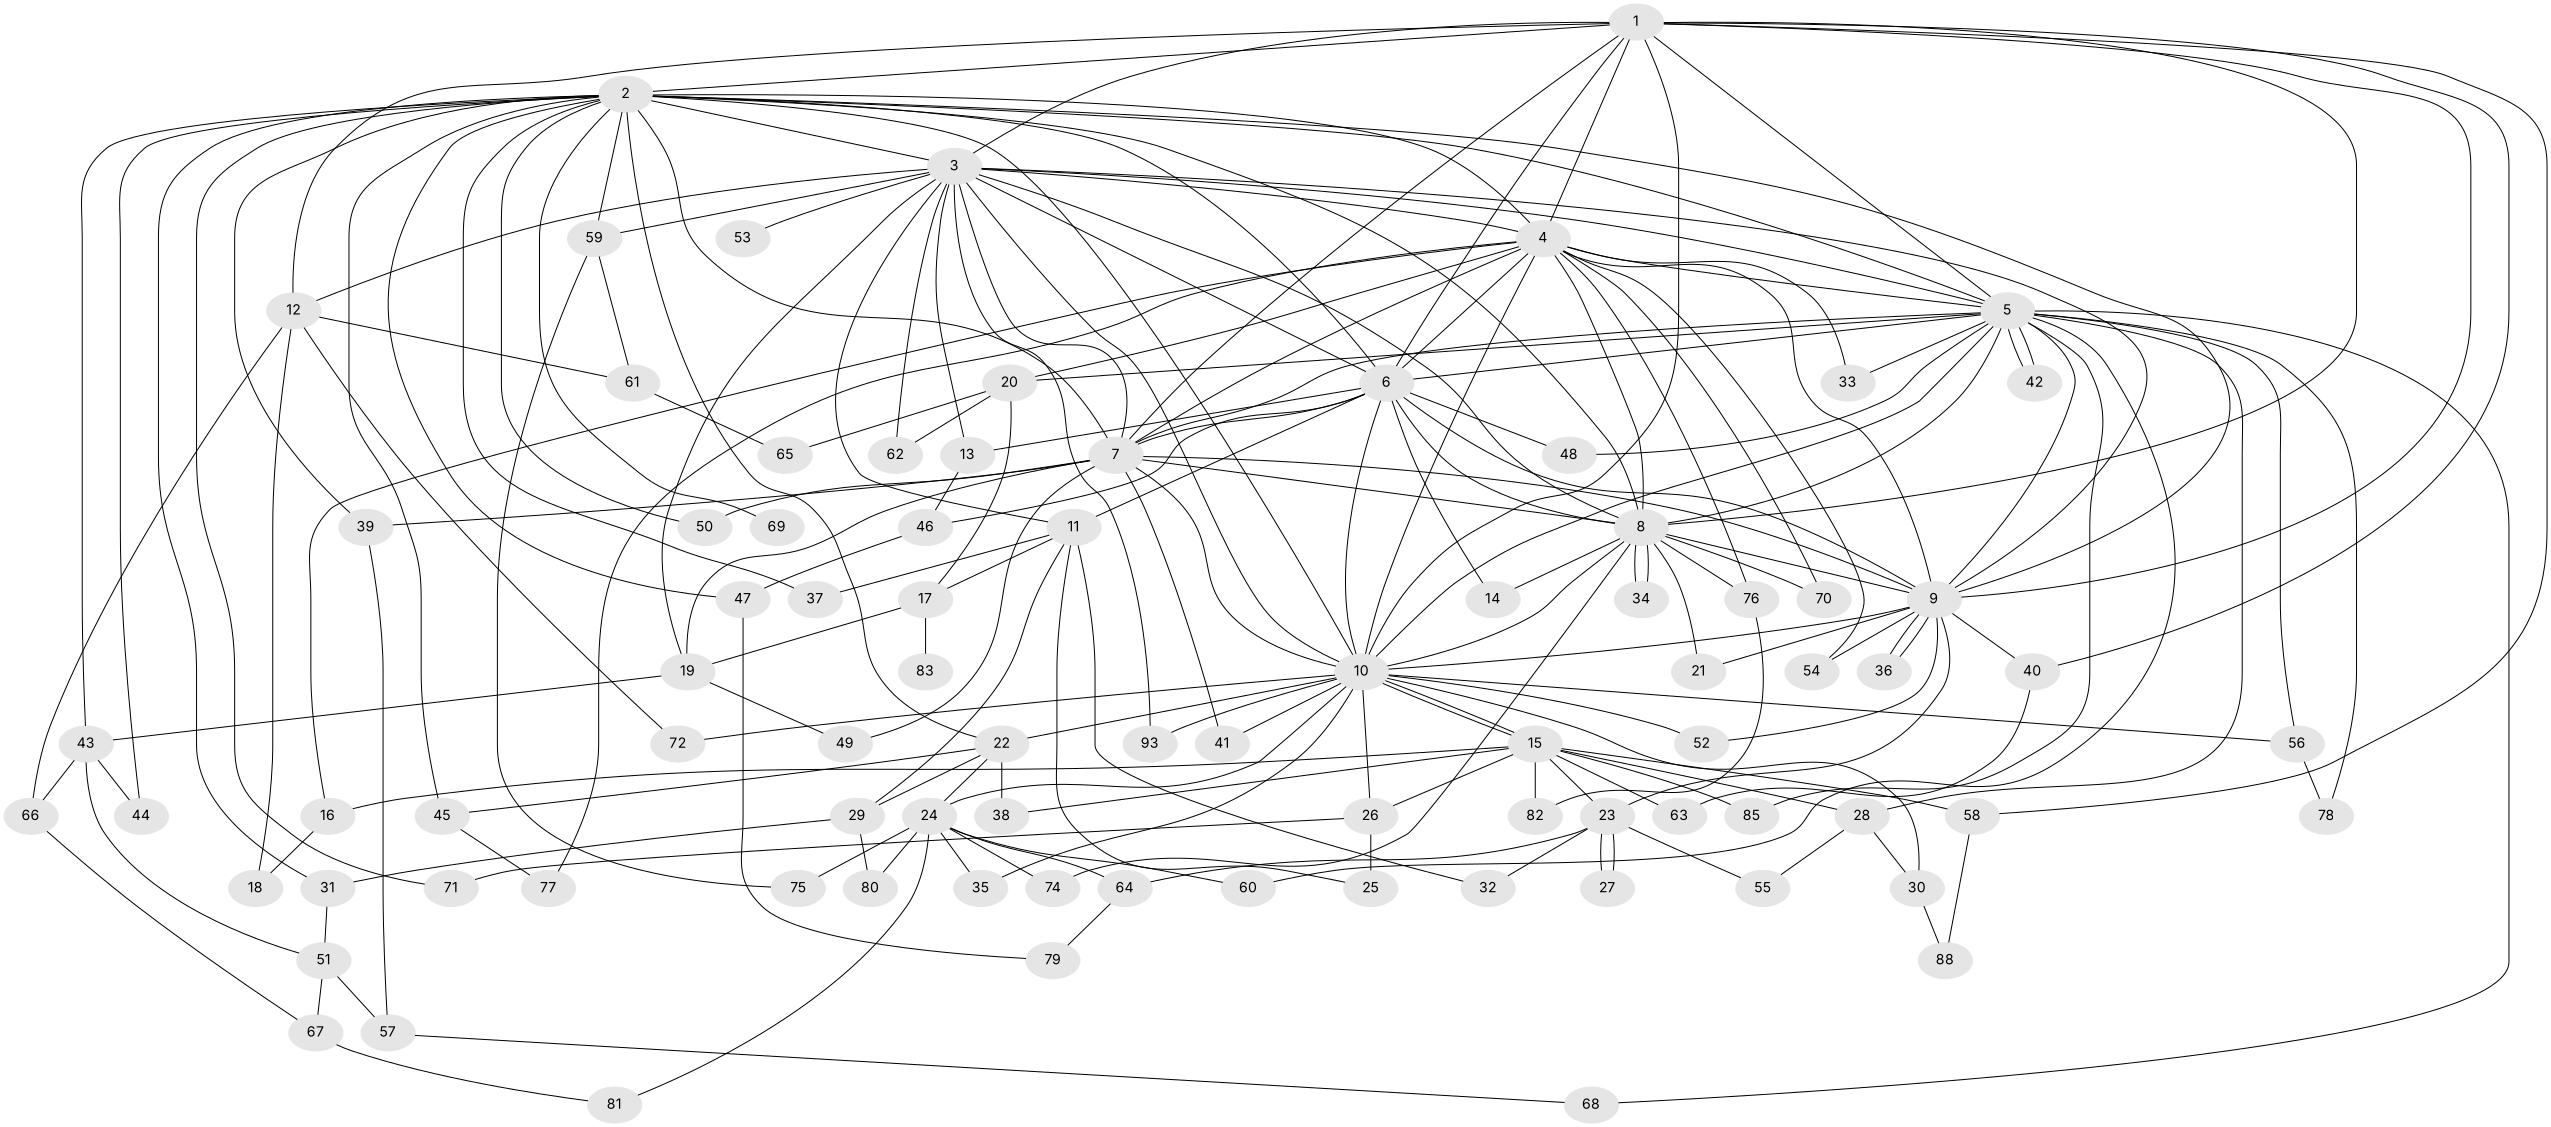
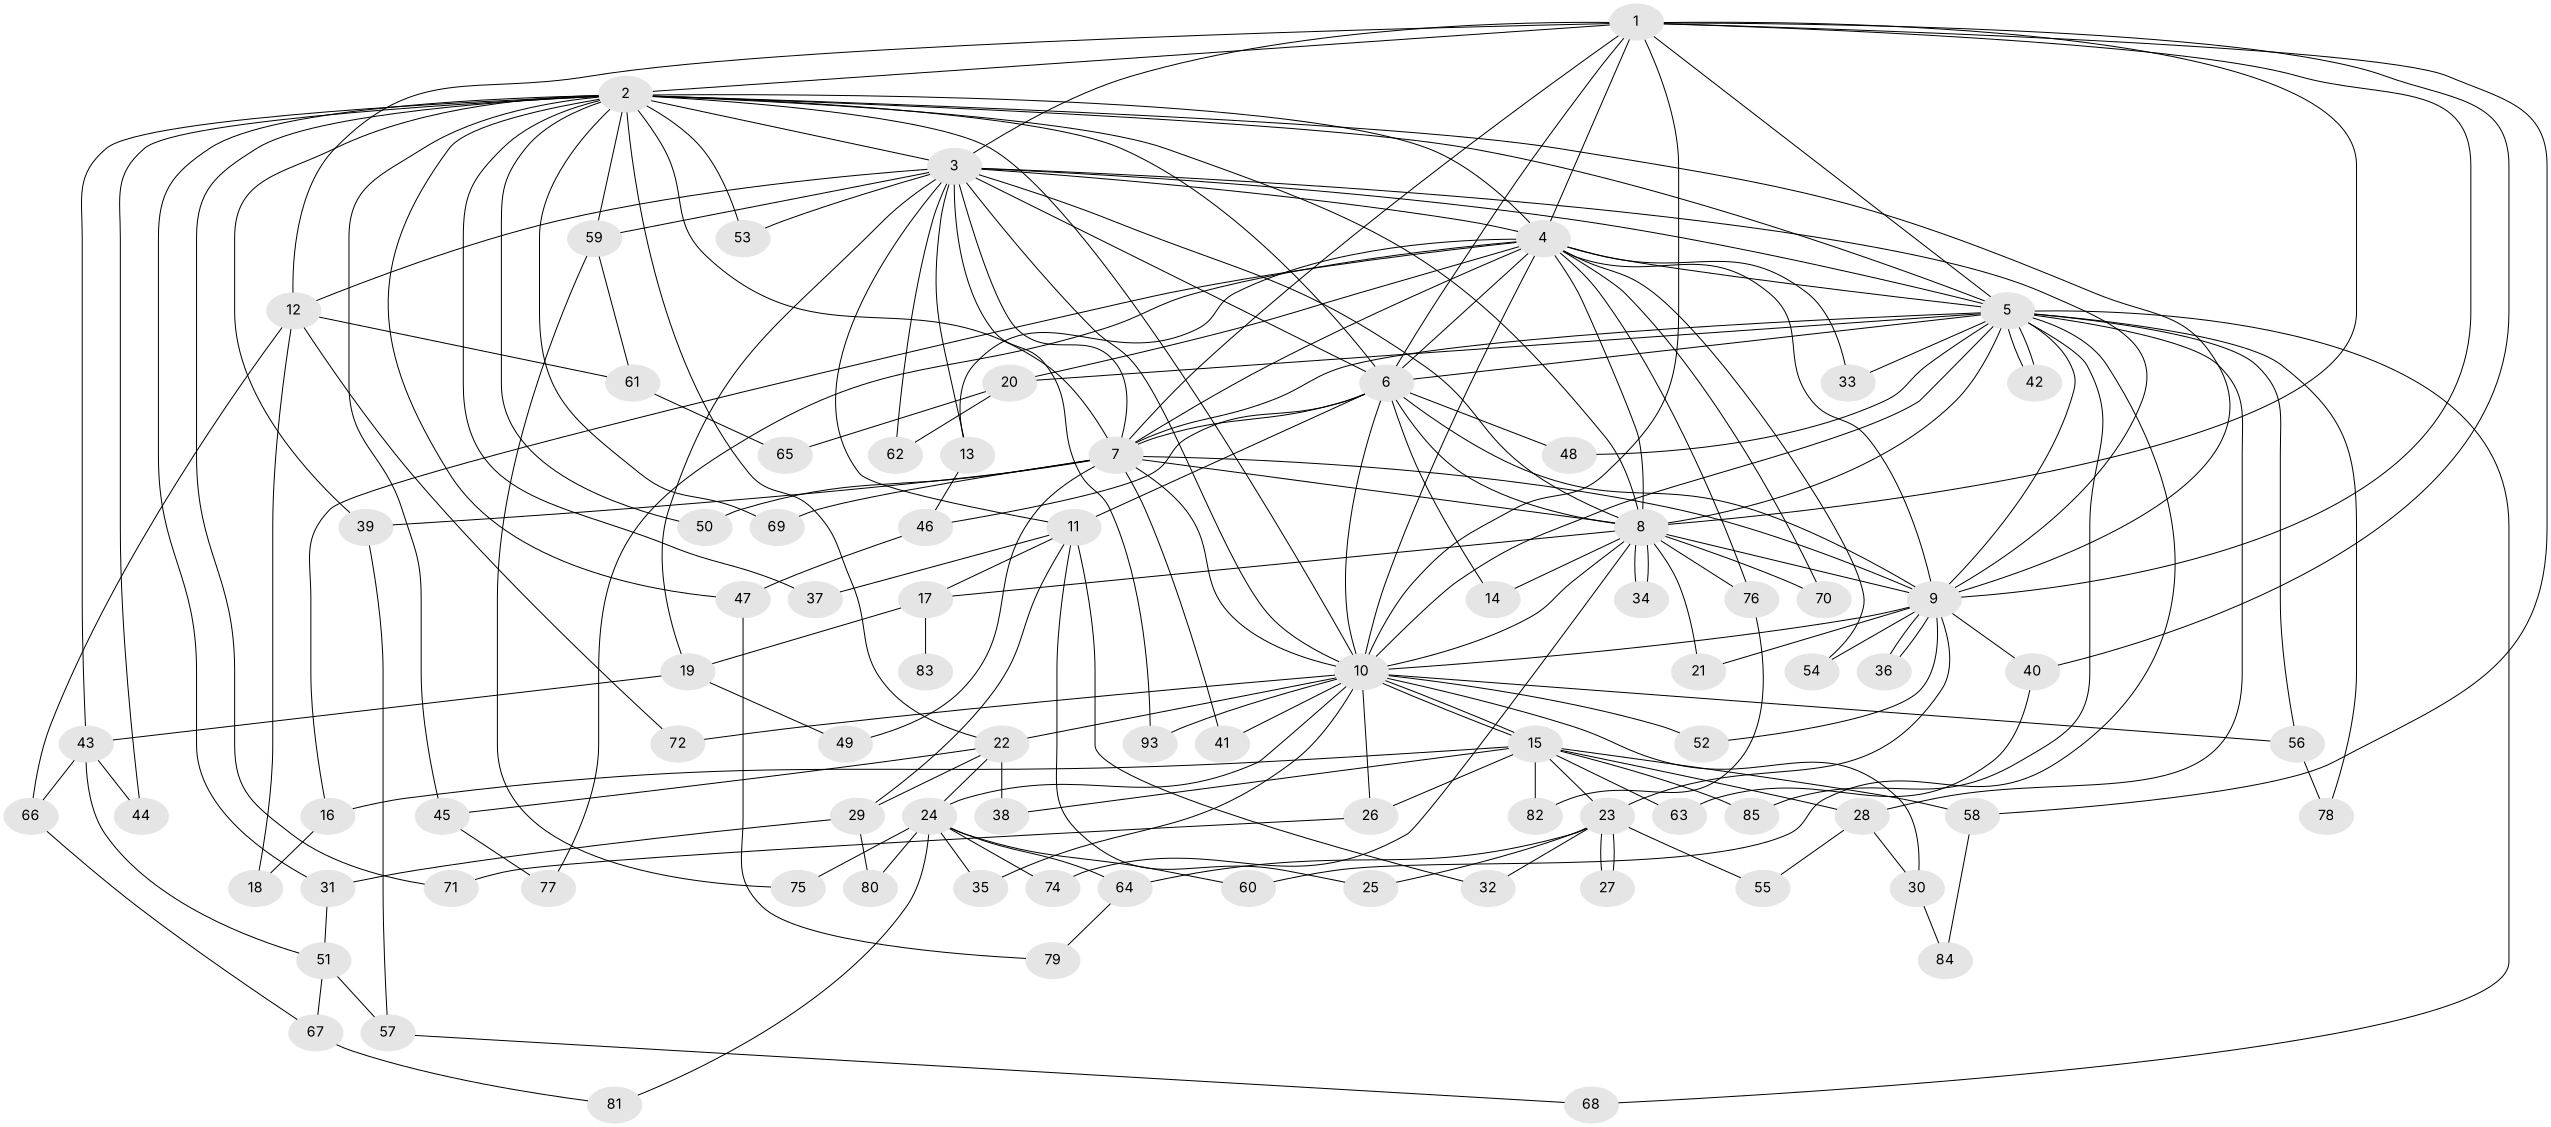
none -> (705, 153)
(1131, 427) -> (1209, 320)
(993, 499) -> (1284, 564)
(858, 523) -> (885, 495)
(1371, 844) -> (1497, 858)
(1945, 961) -> (1945, 961)
